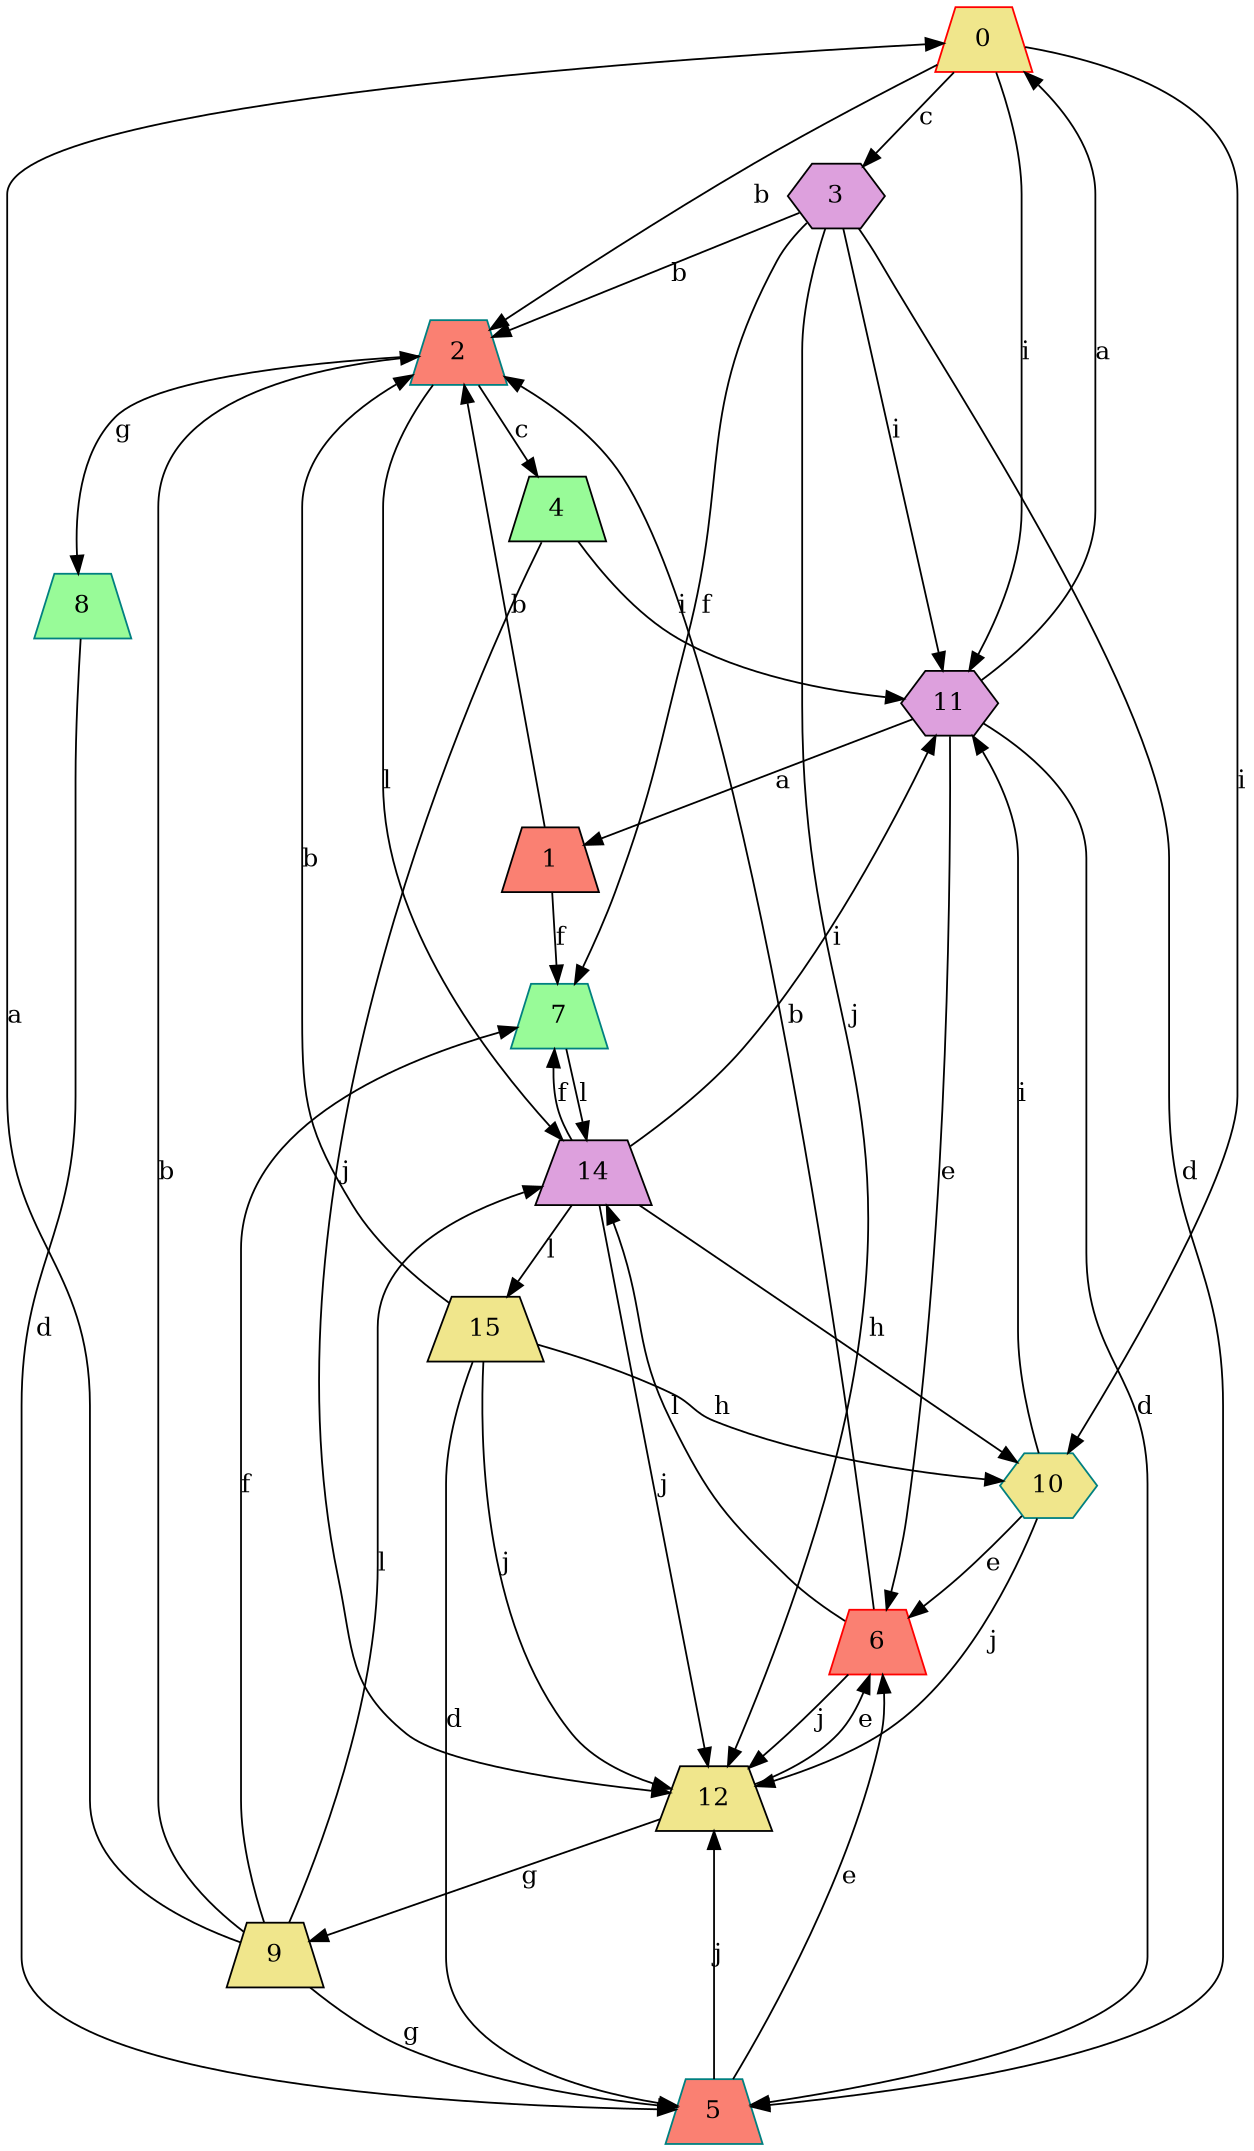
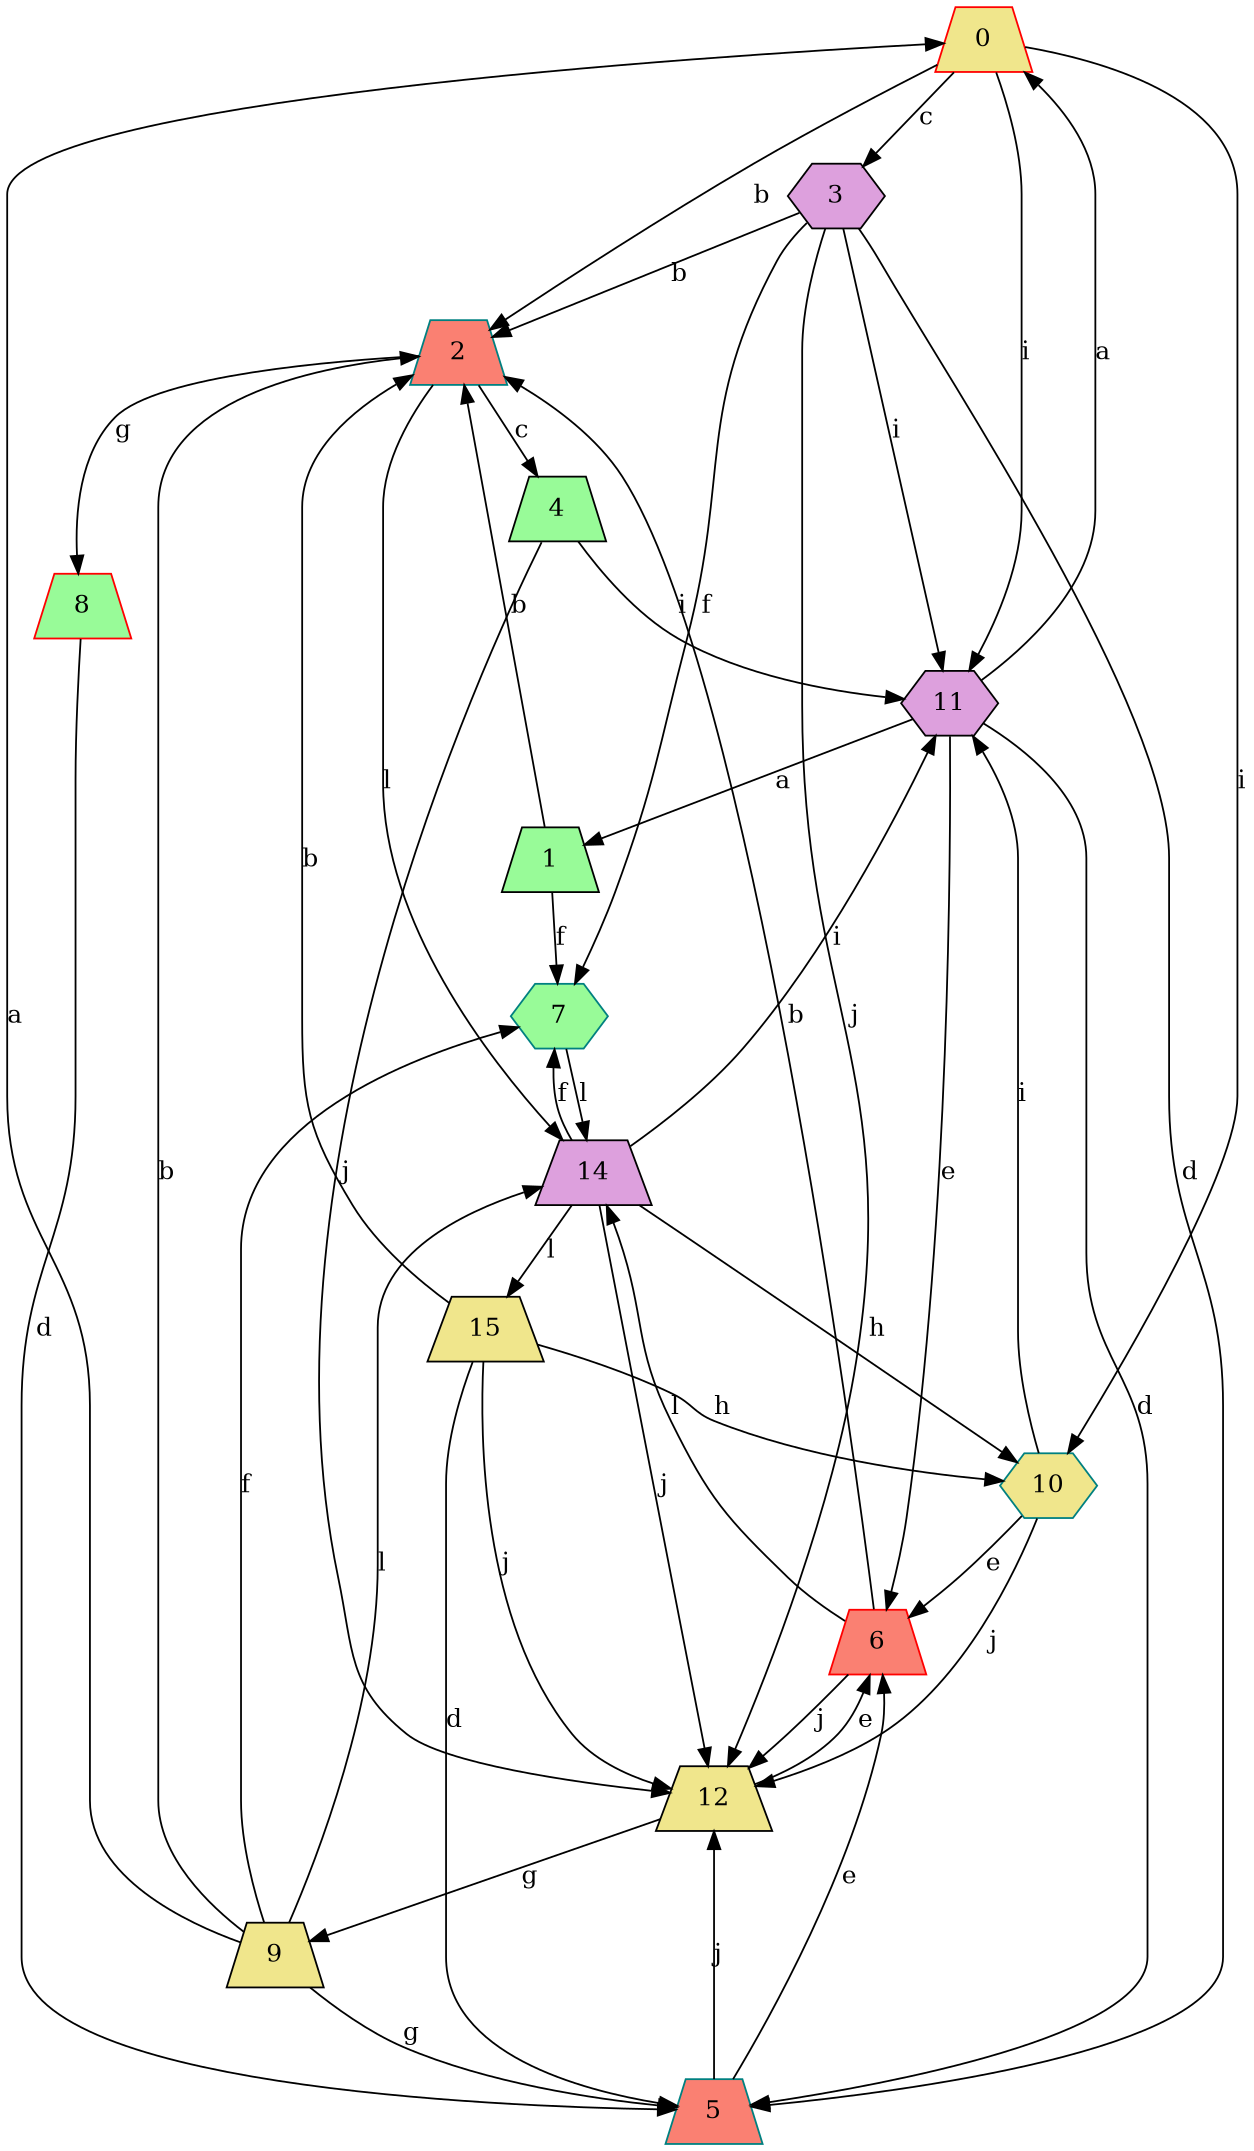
(83, 606) -> (83, 606)
(550, 860) -> (550, 860)
(559, 1016) -> (559, 1016)
